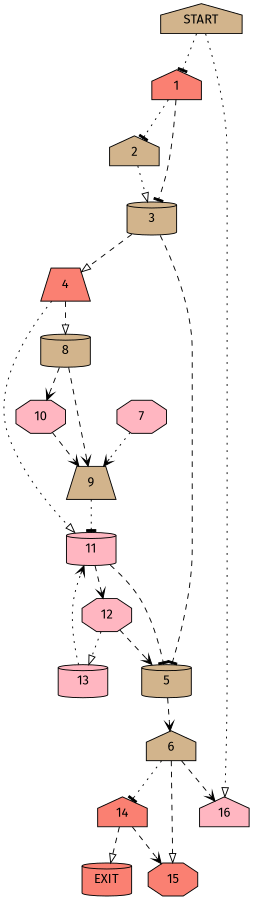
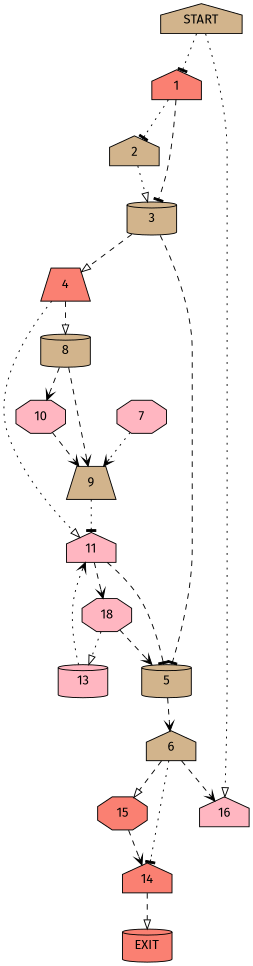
(91, 549) -> (91, 549)
(107, 615) -> (107, 615)
(144, 842) -> (134, 843)
